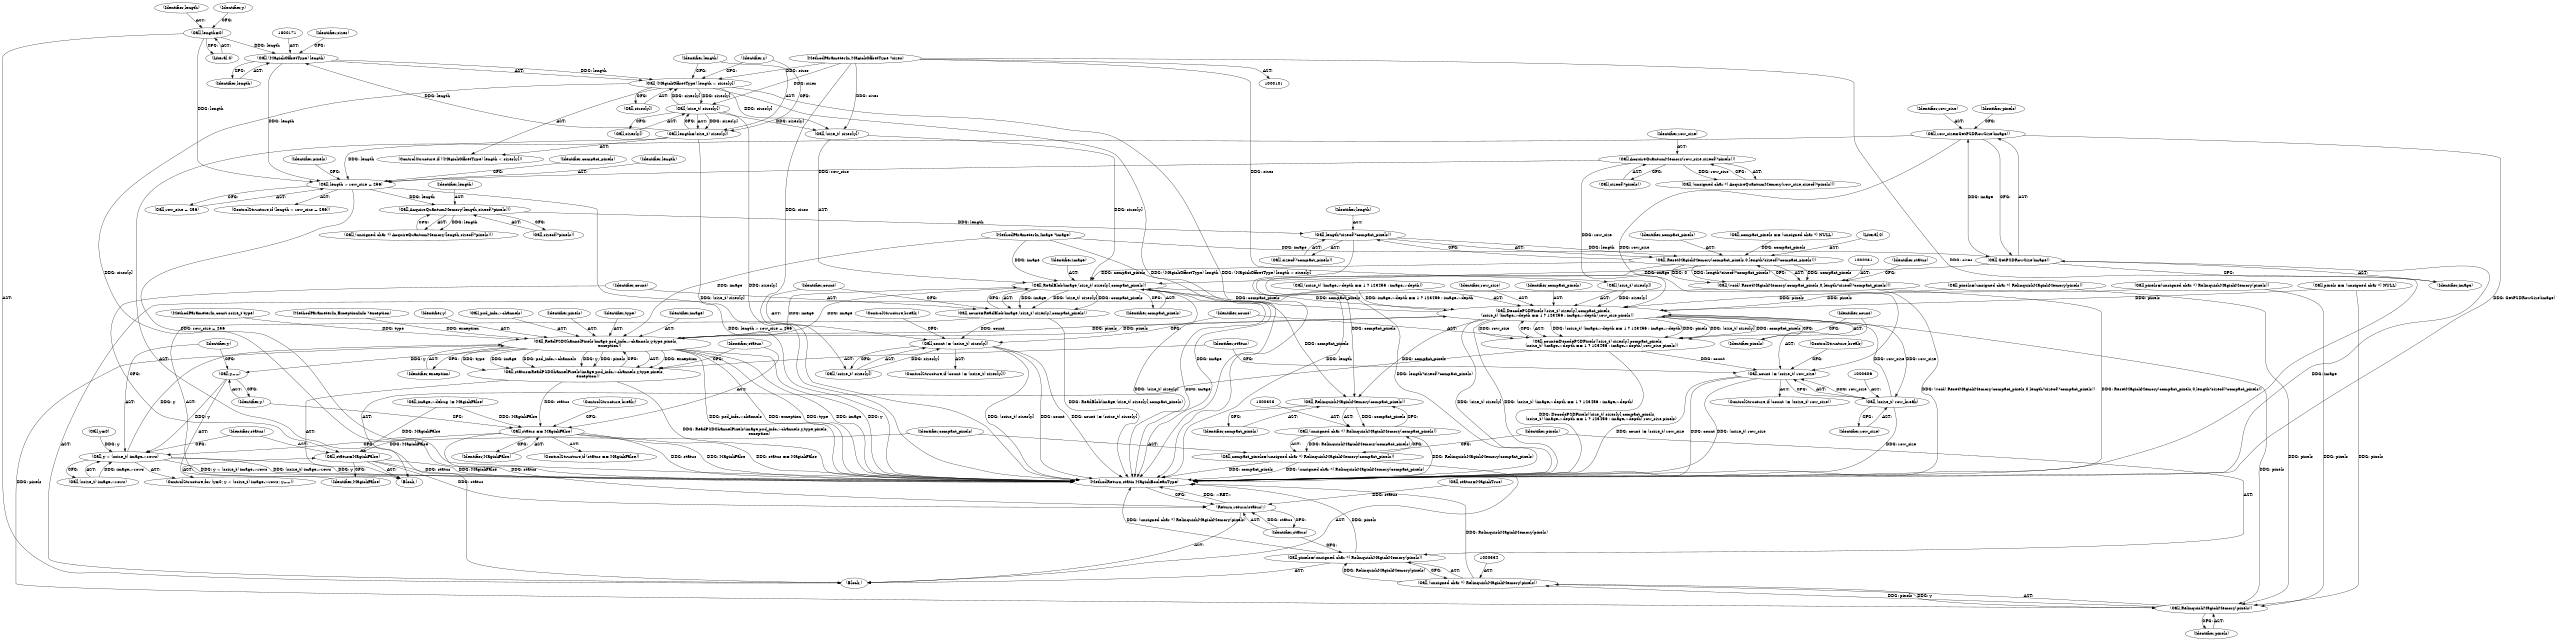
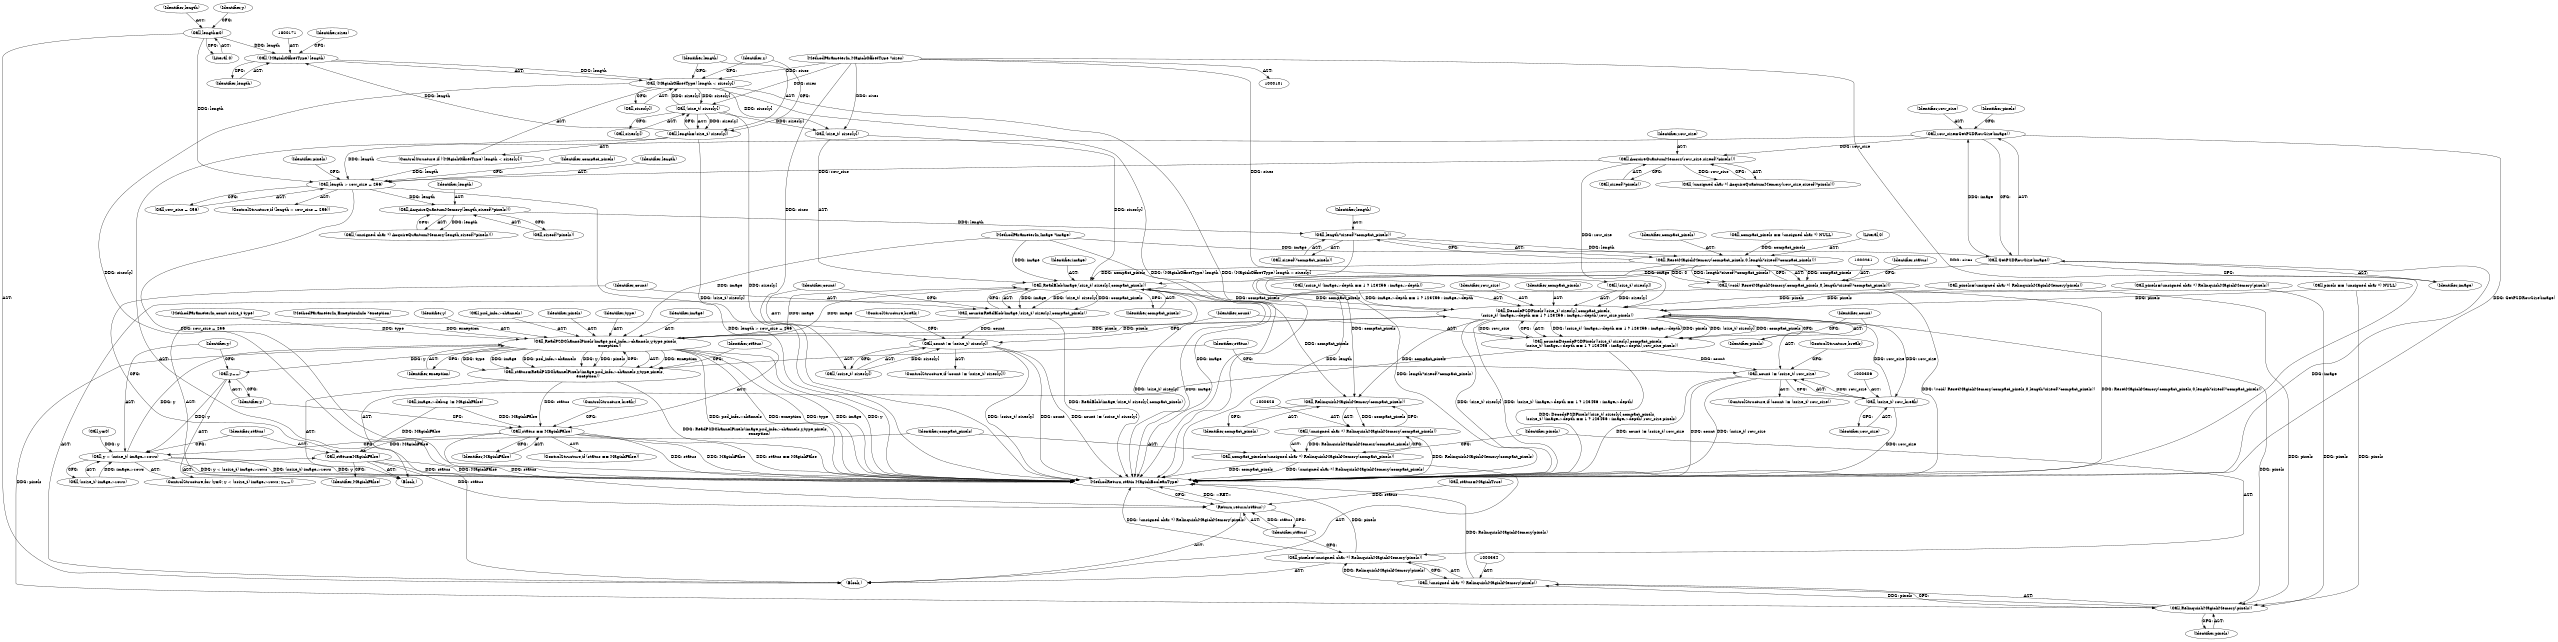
(269, 136) -> (406, 172)
(1627, 266) -> (1827, 146)
(1925, 596) -> (1925, 596)
